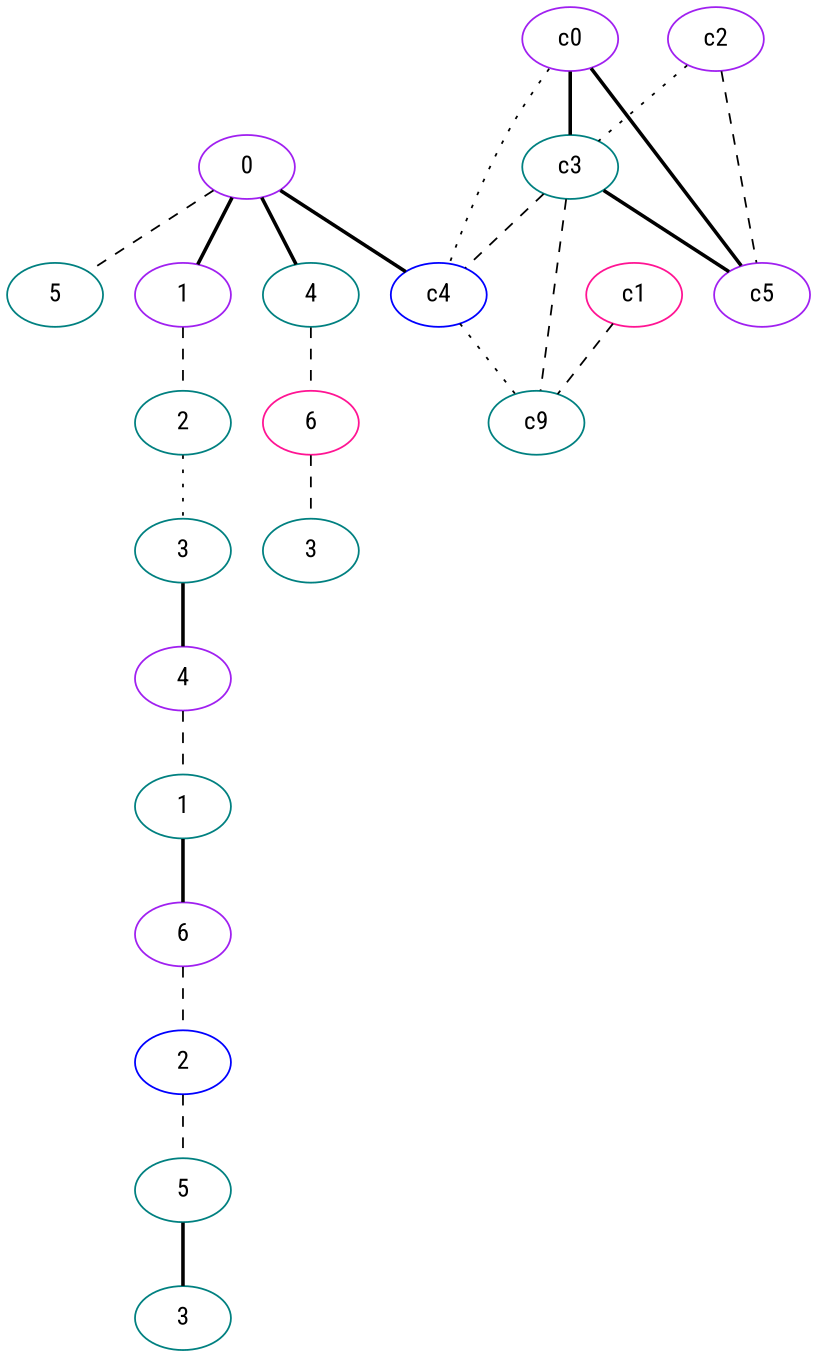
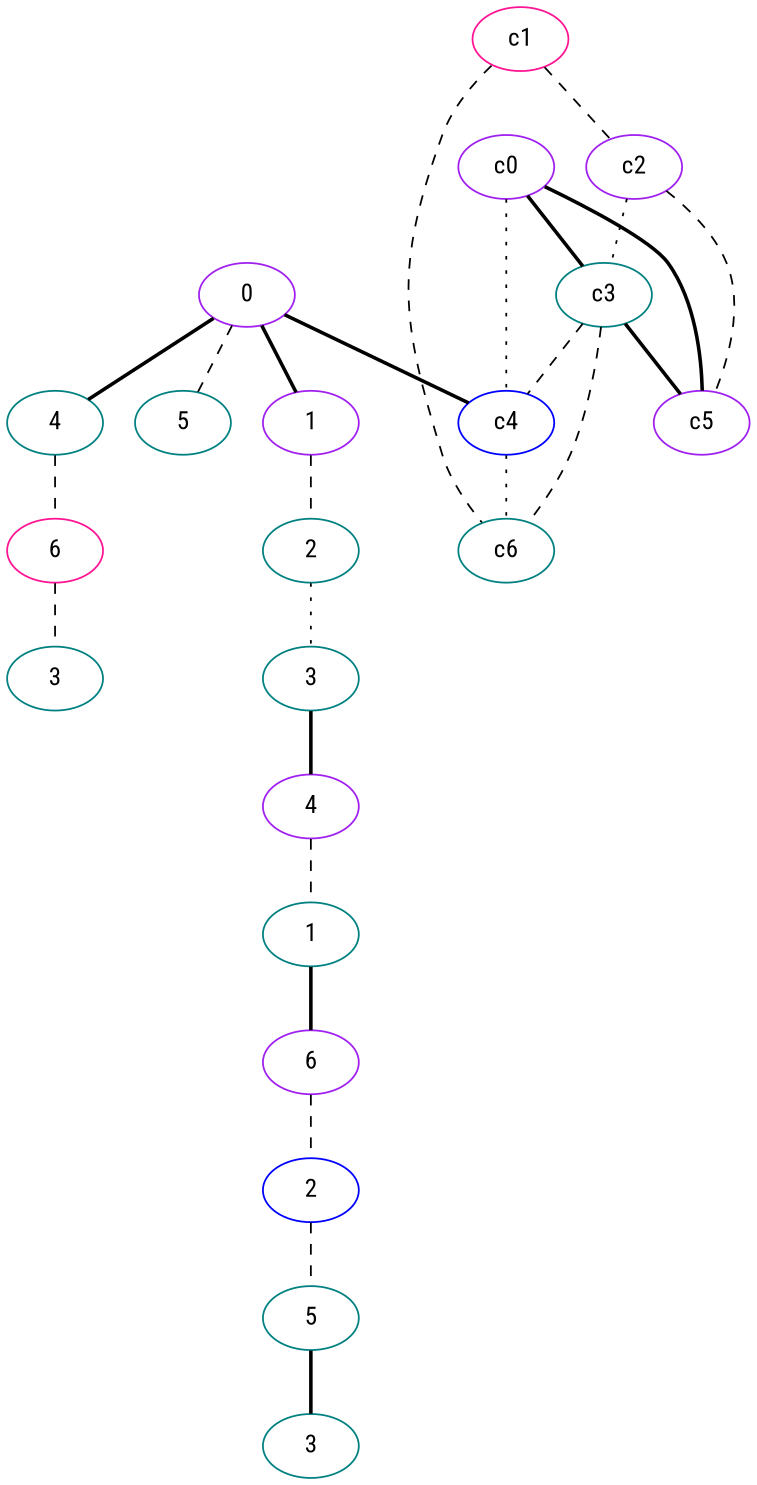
none -> (577, 103)
(536, 423) -> (506, 551)
